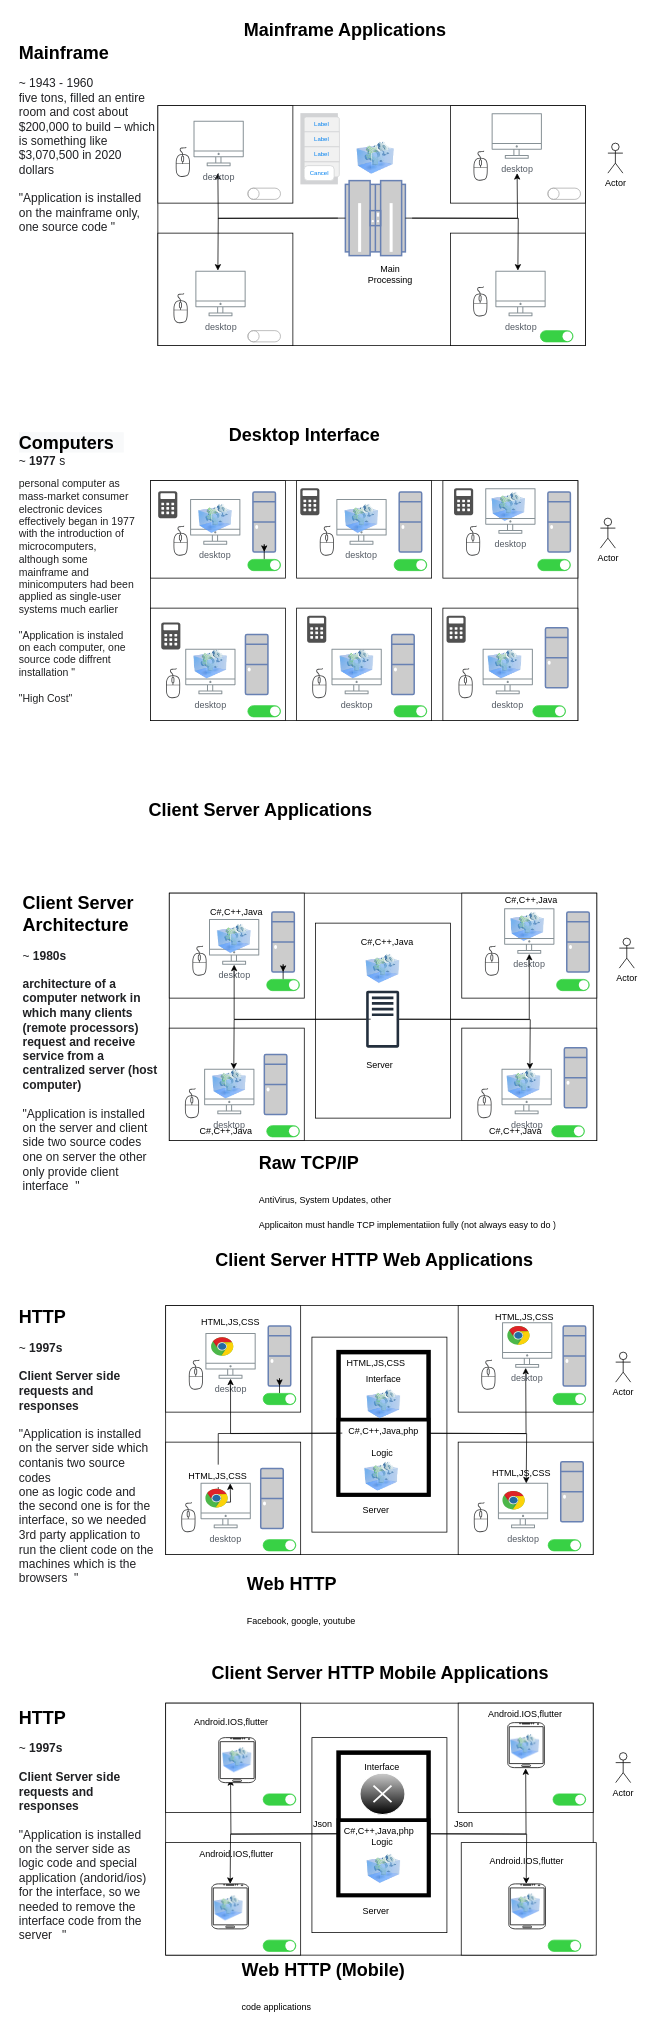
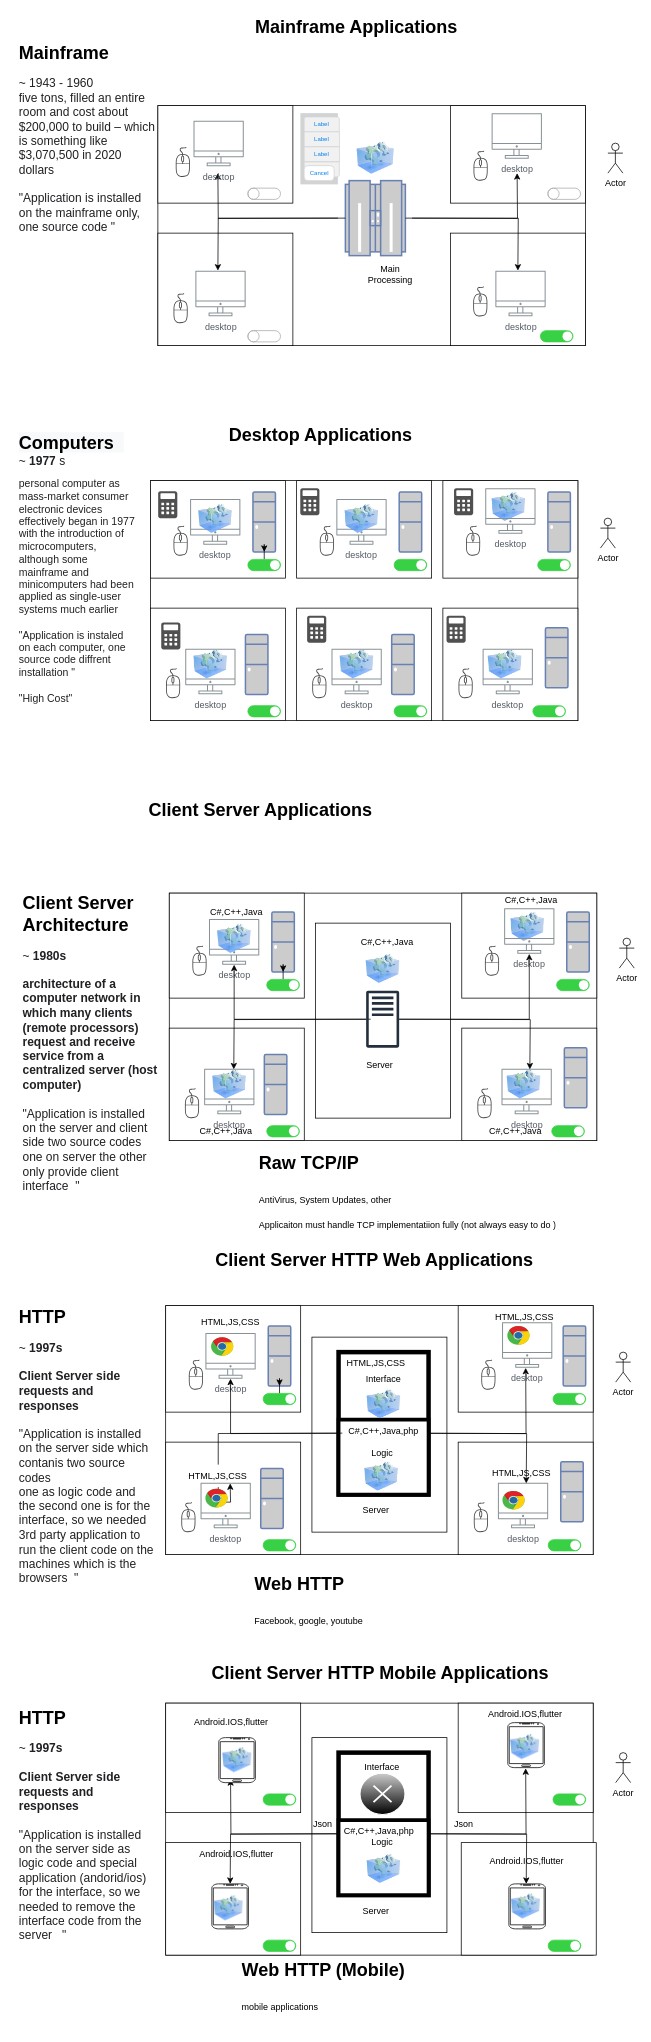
(364, 30) -> (375, 27)
(271, 418) -> (275, 418)
(396, 1602) -> (403, 1602)
(318, 1953) -> (321, 1953)
